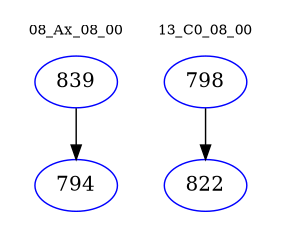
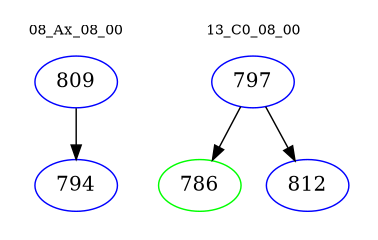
(76, 82) -> (76, 82)
(206, 82) -> (253, 82)
none -> (200, 185)
(206, 185) -> (308, 185)
